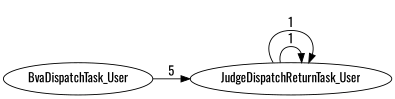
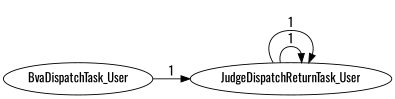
(171, 72) -> (171, 72)
